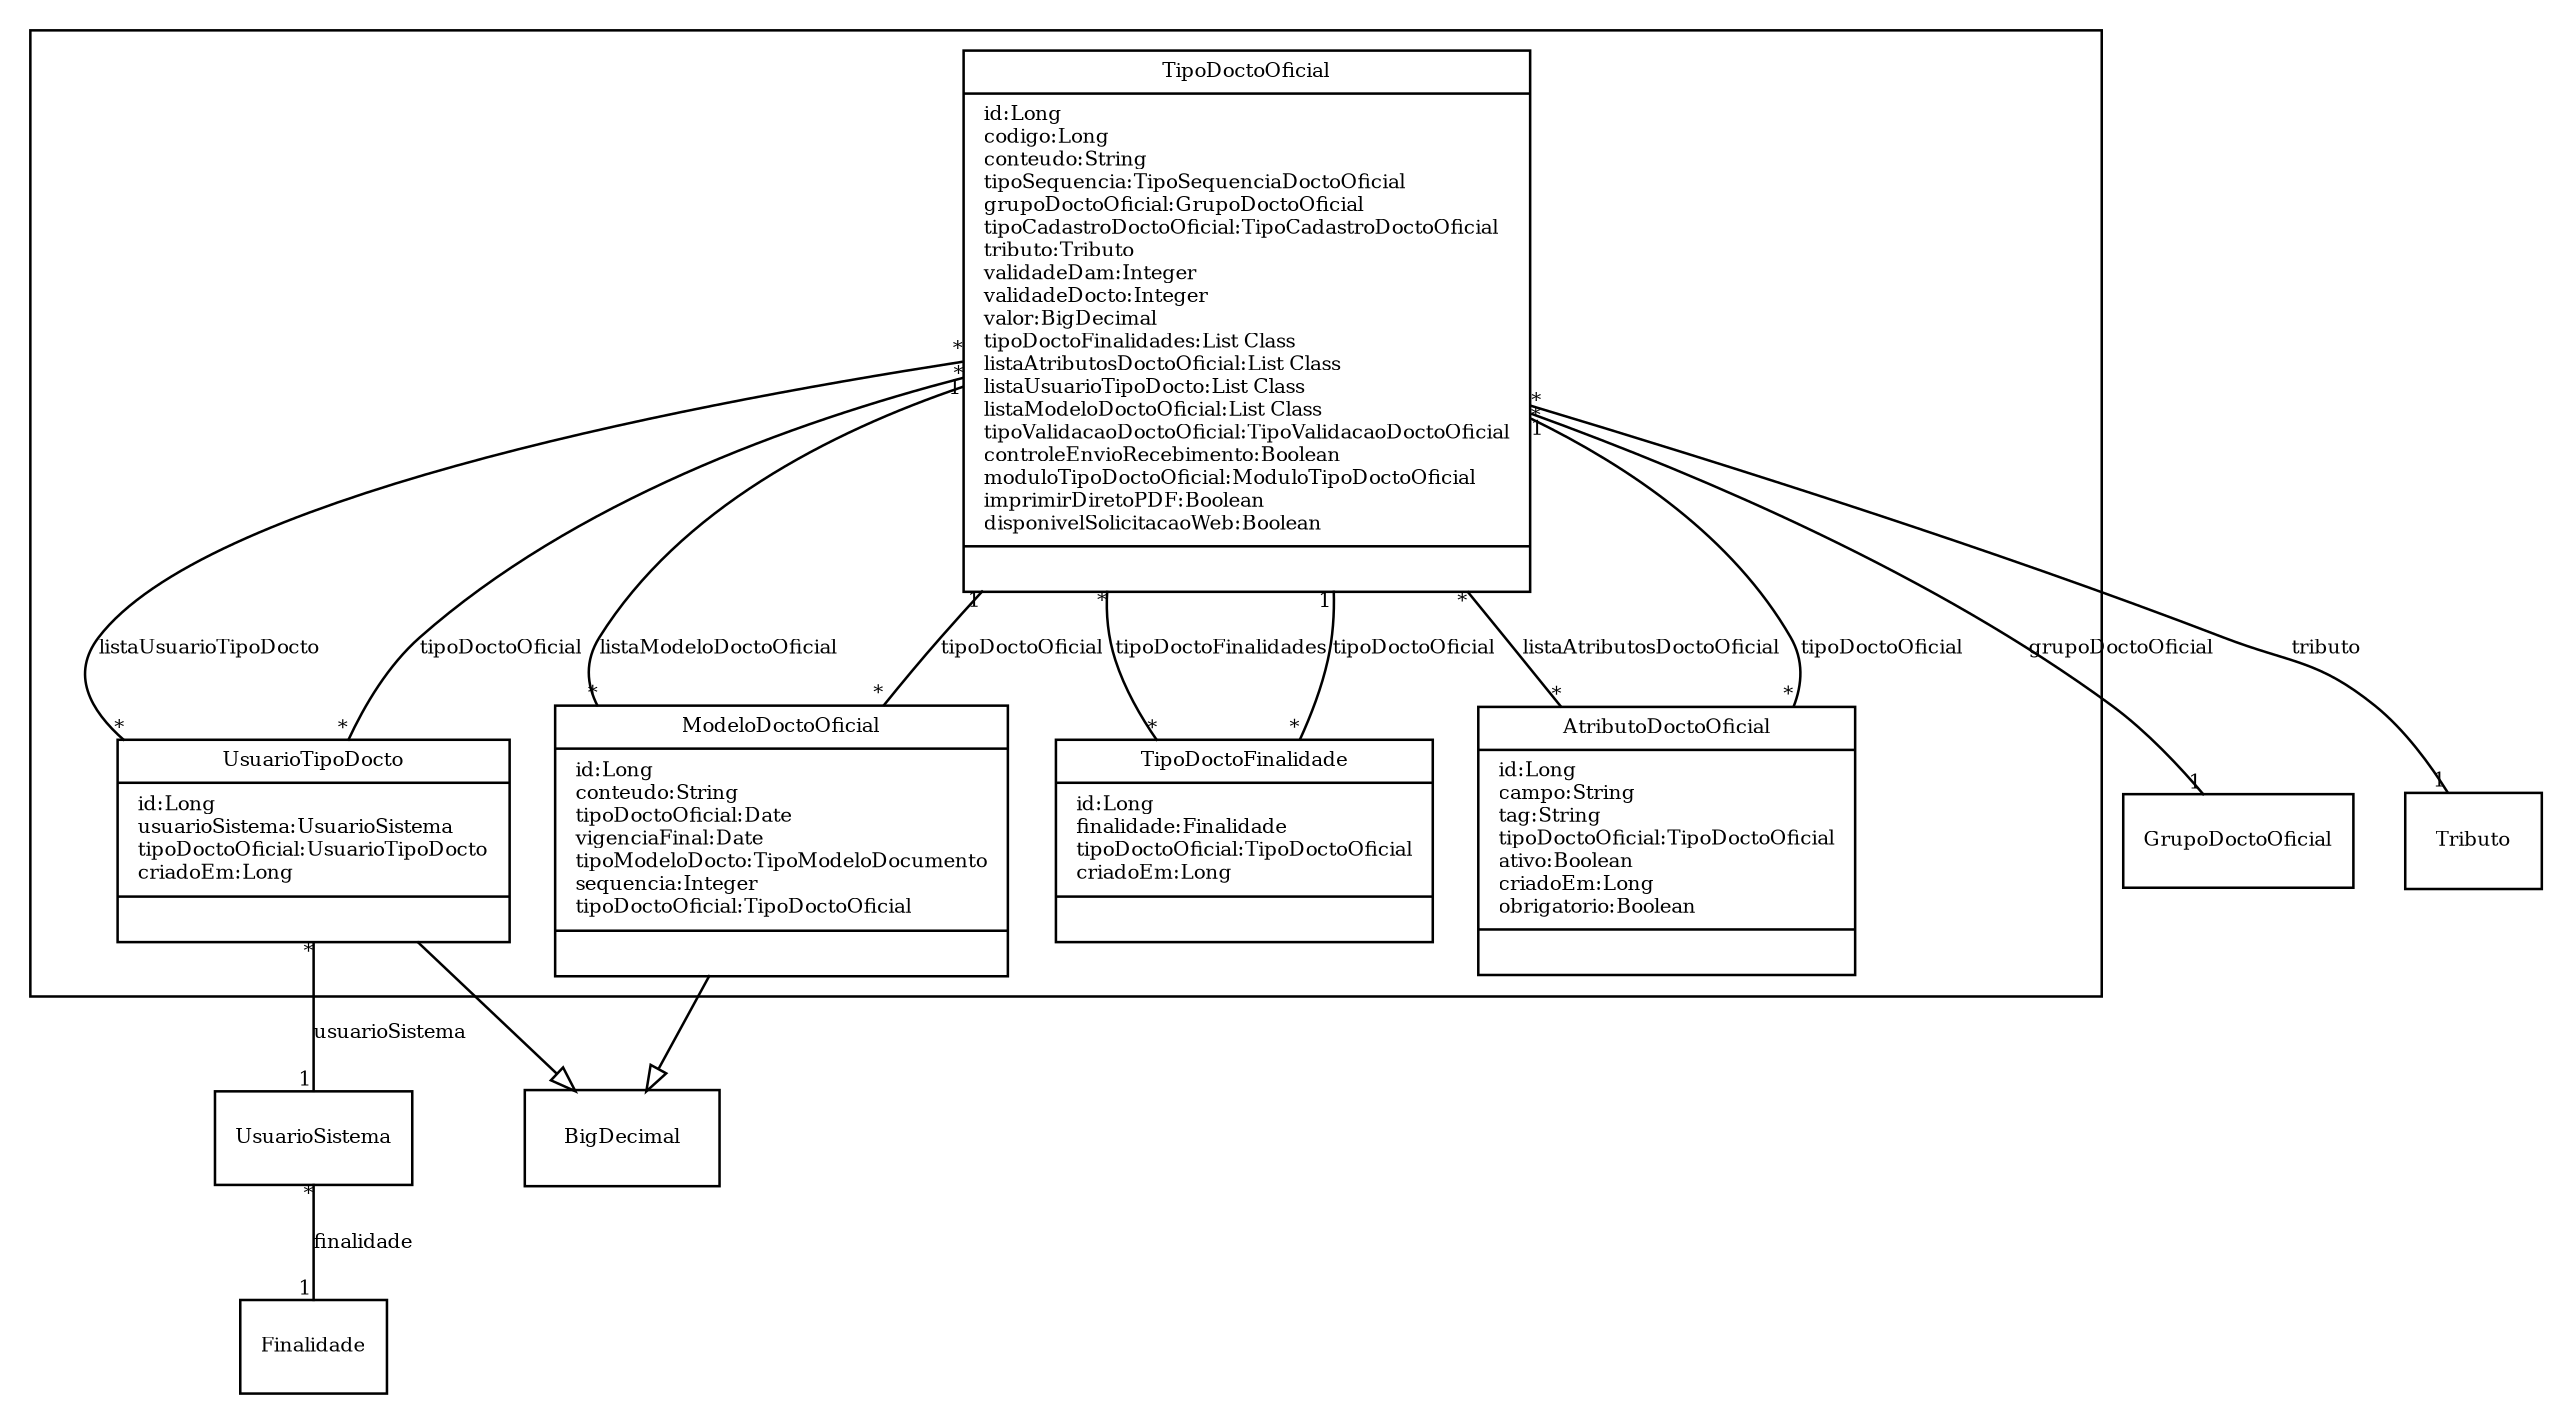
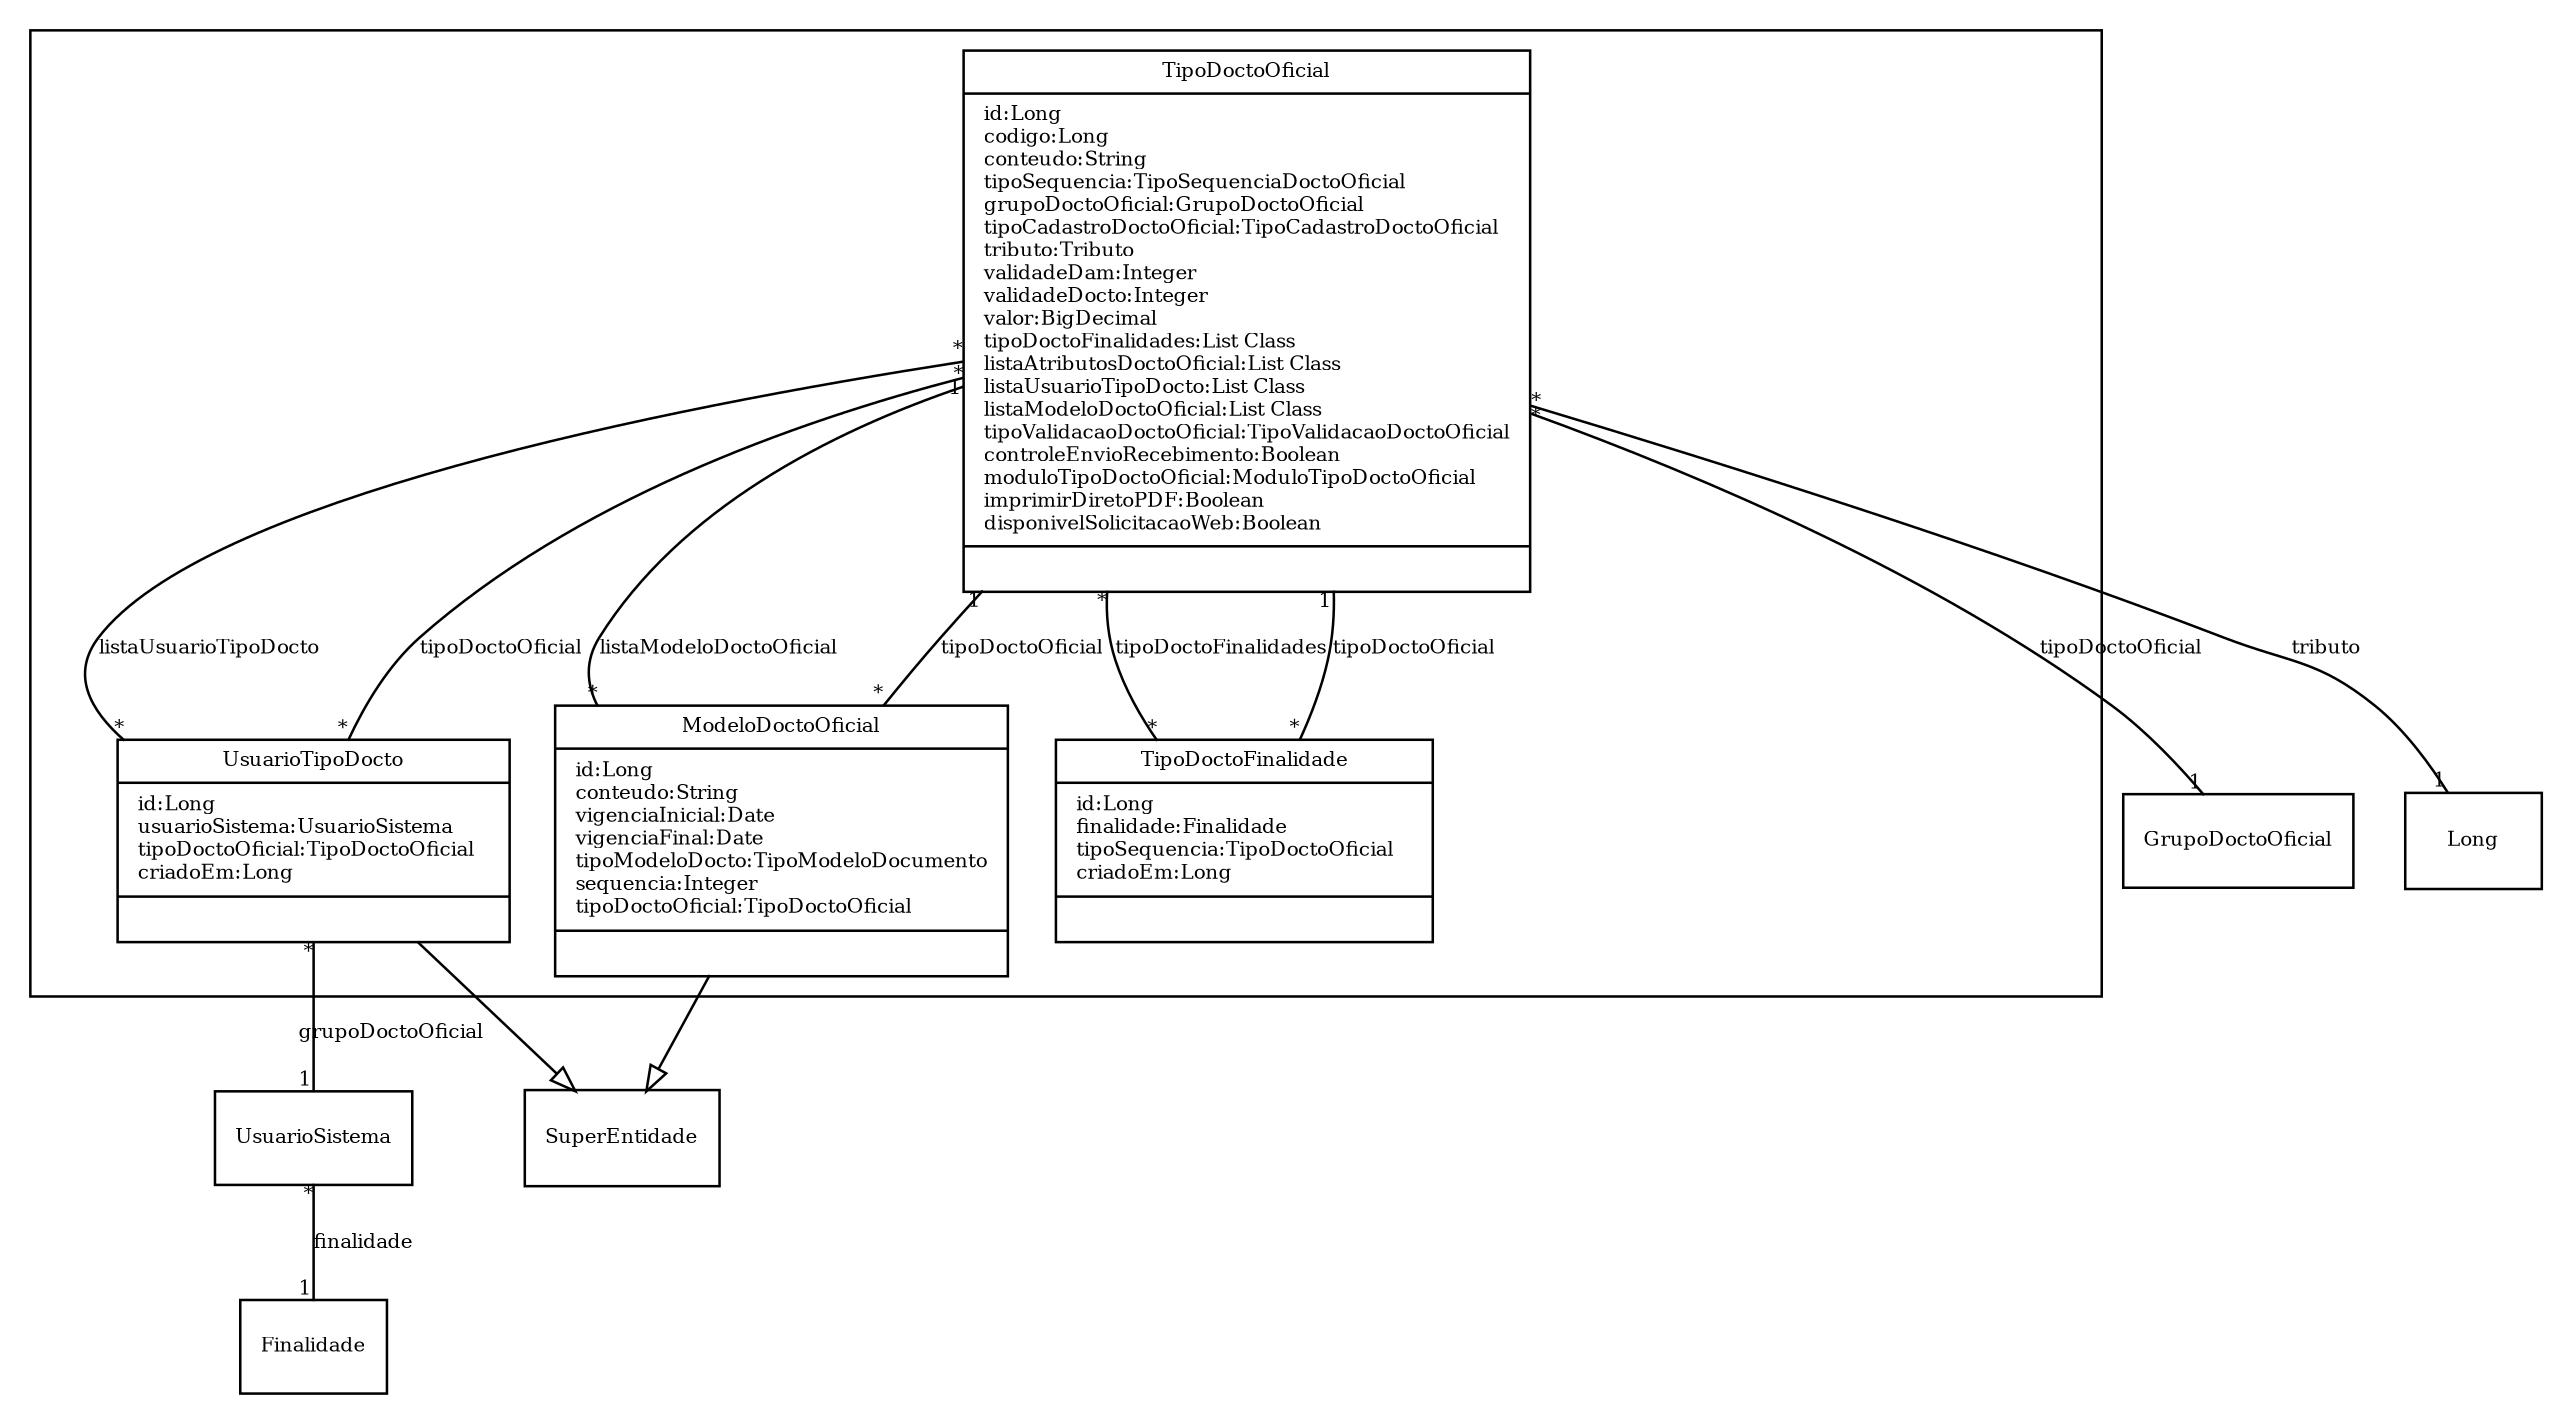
(2121, 649) -> (2121, 649)
(684, 816) -> (675, 816)
(1667, 841) -> none
(2474, 841) -> (2474, 841)
(314, 850) -> (306, 850)
(1244, 850) -> (1235, 850)
(391, 1033) -> (391, 1033)
(622, 1138) -> (622, 1138)
